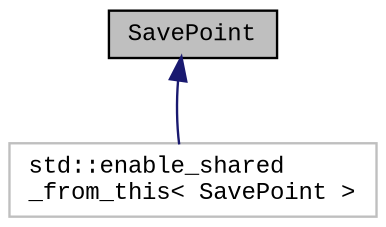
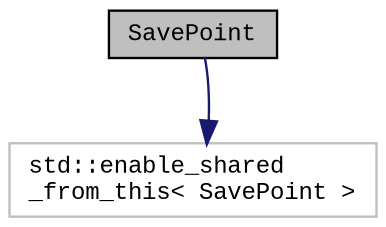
(177, 112) -> (208, 88)
